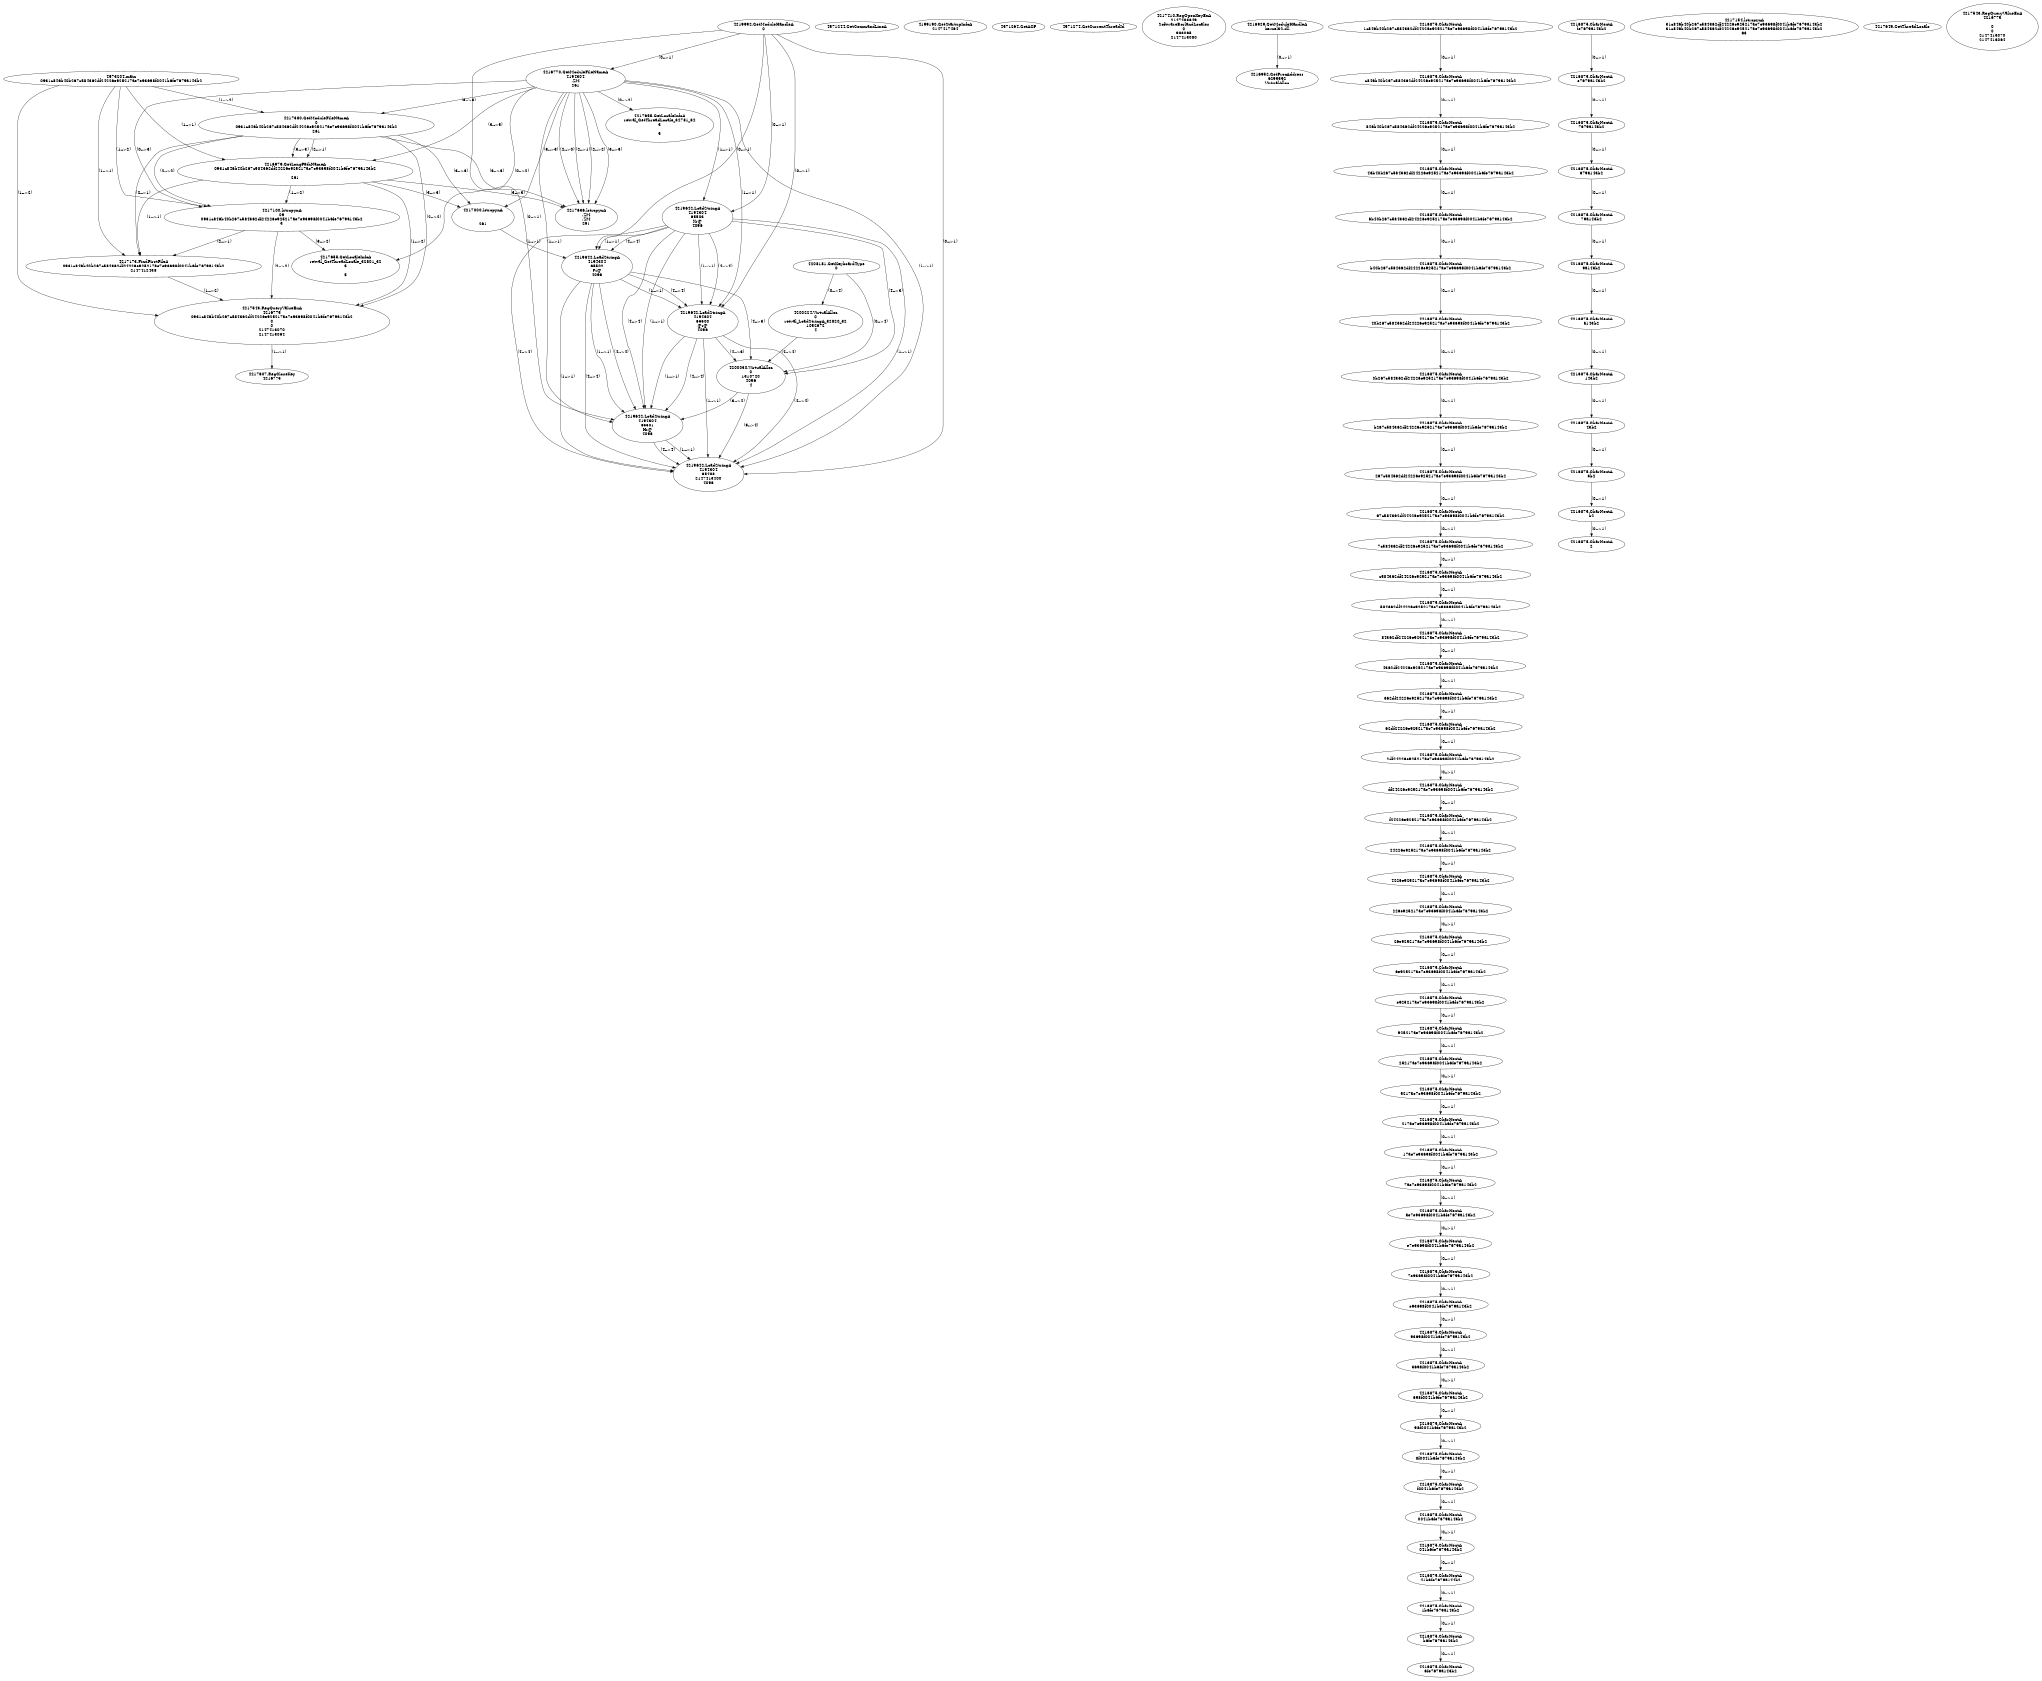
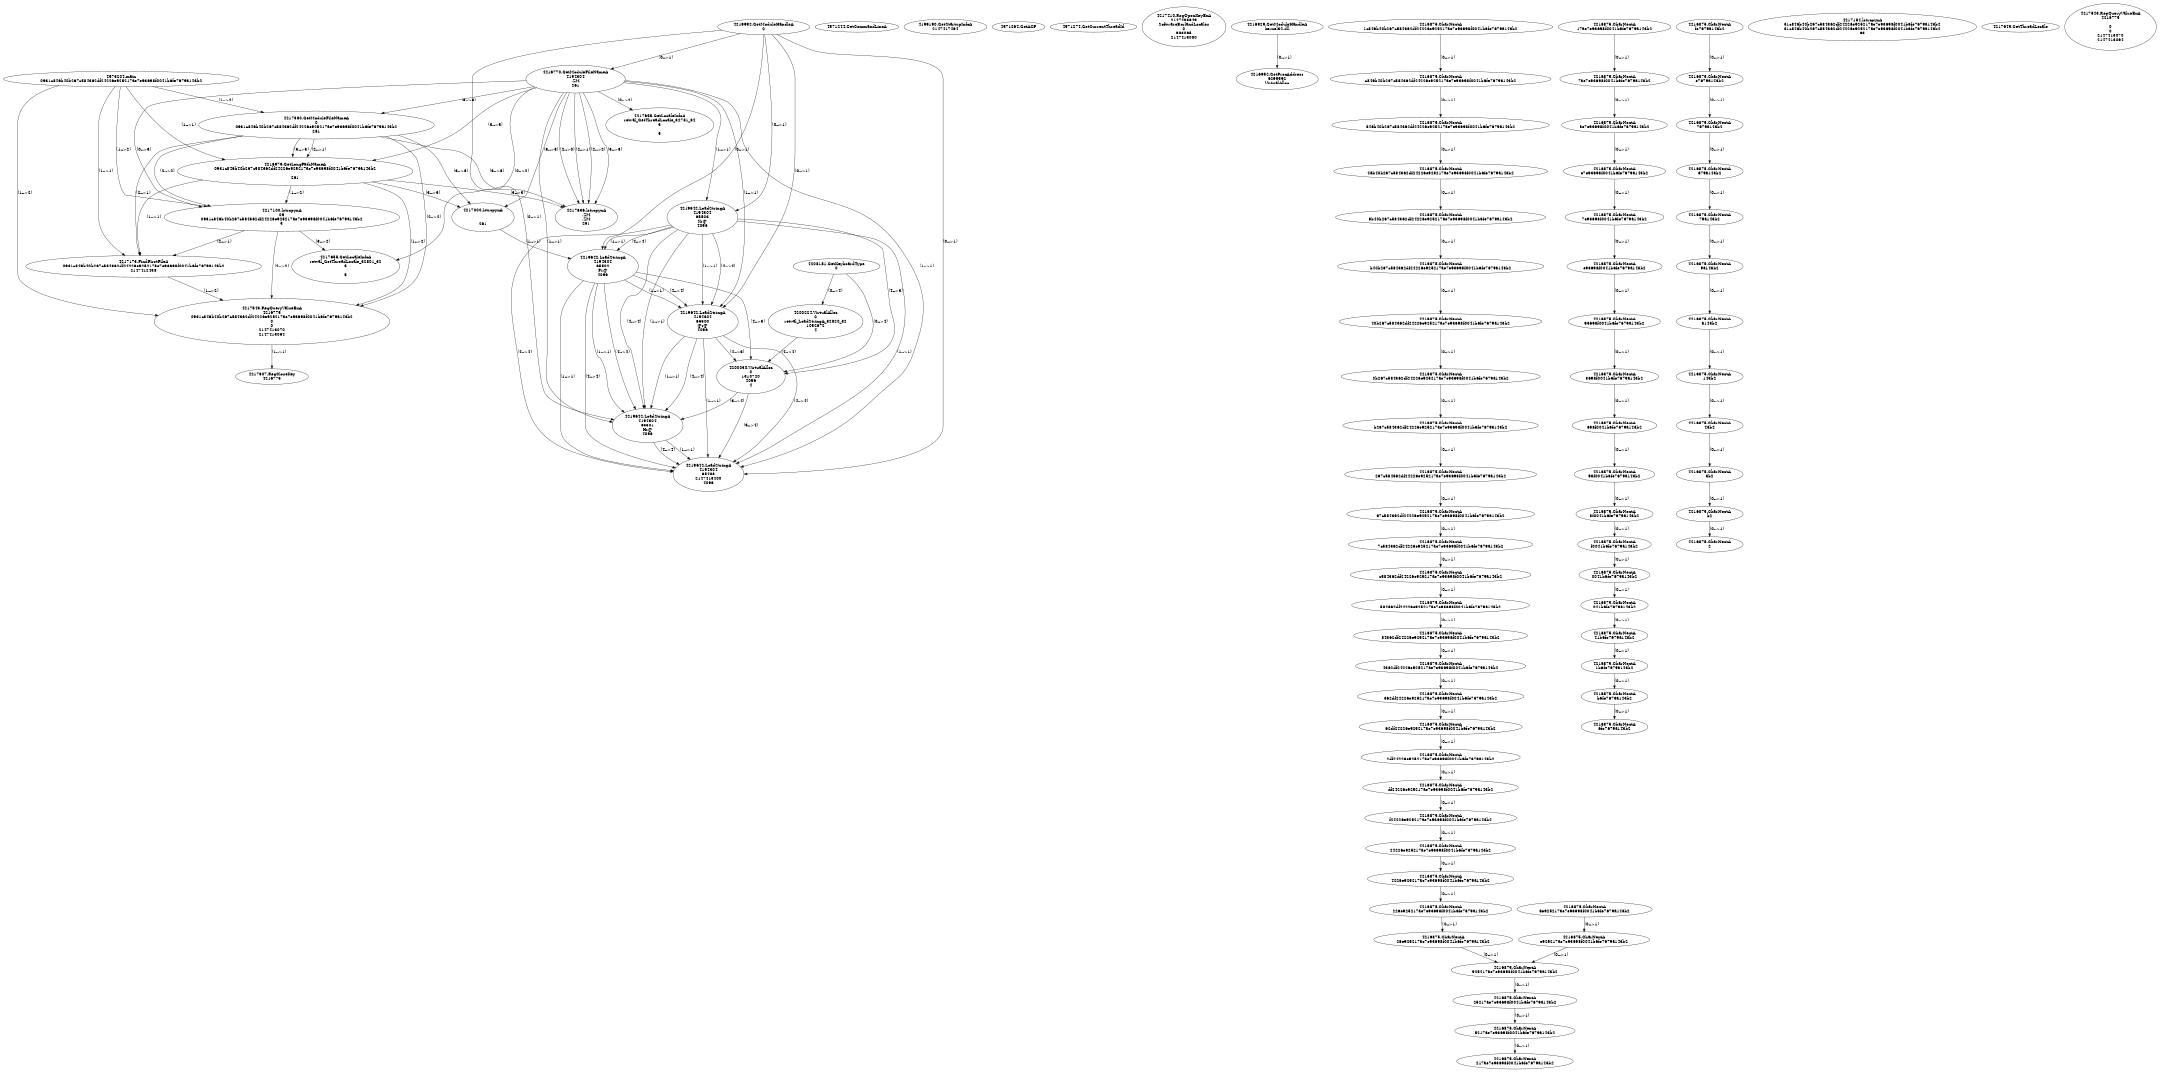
(1441, 953) -> (1478, 954)
(1441, 1136) -> none
(1441, 1578) -> (1614, 636)
